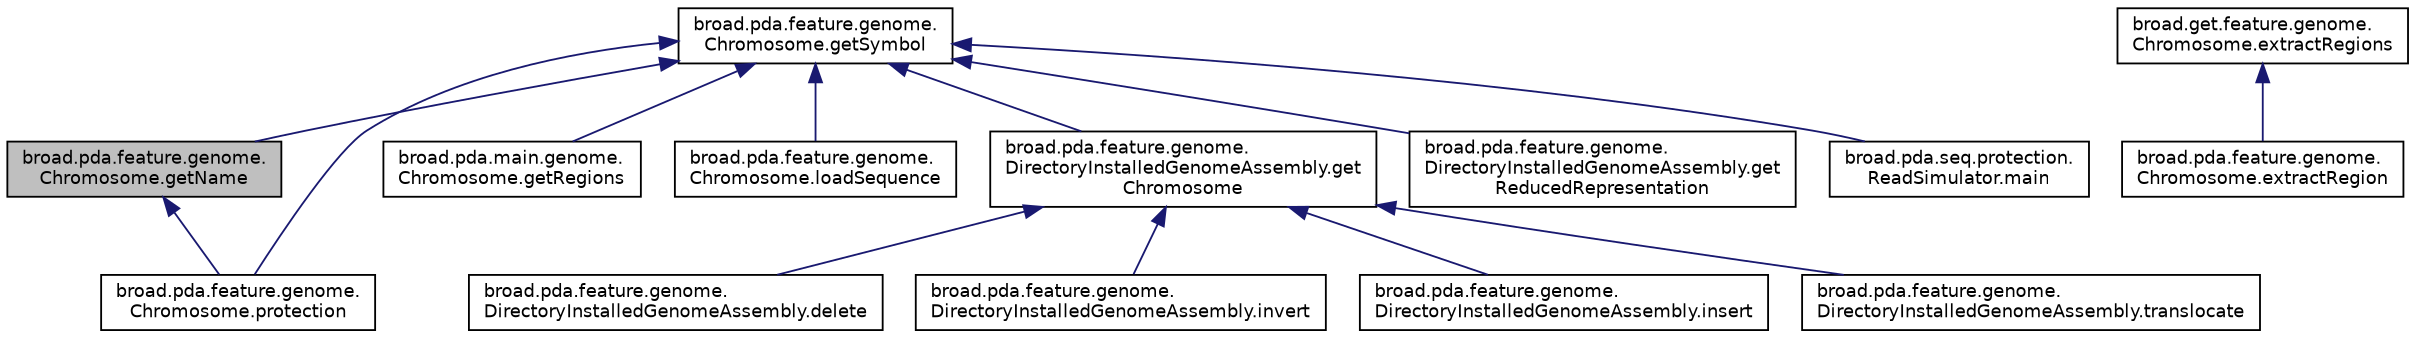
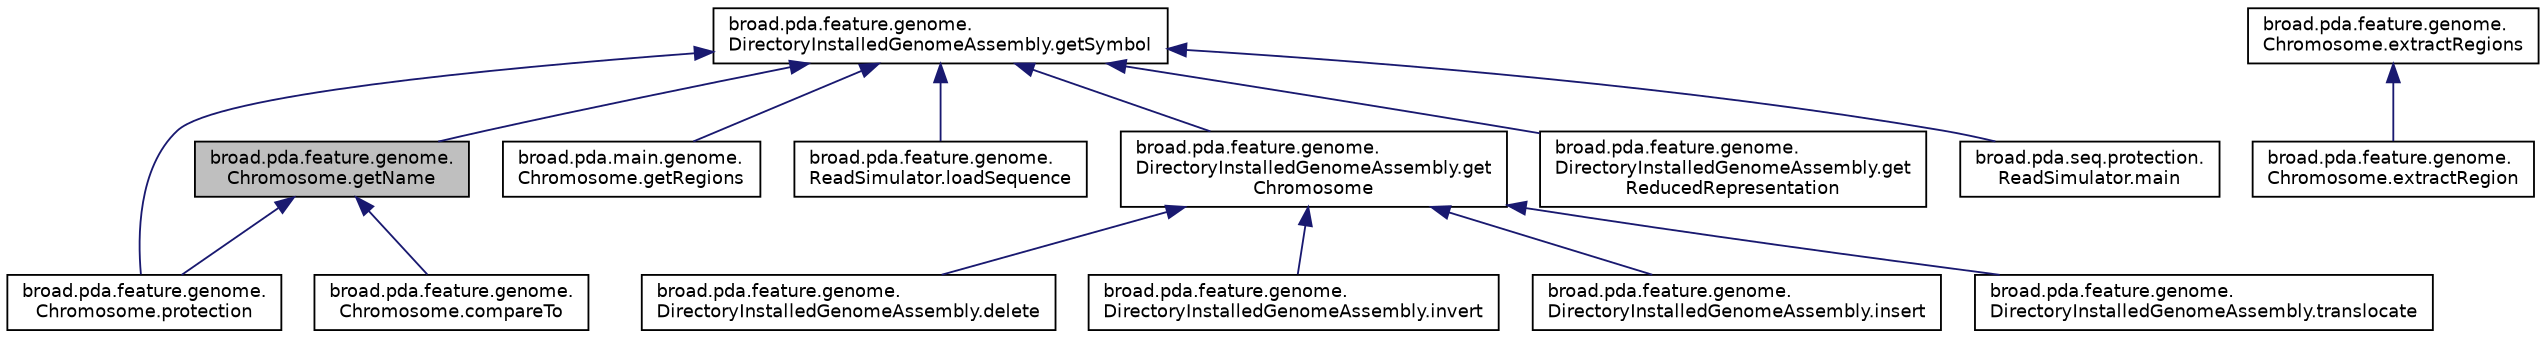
(816, 36) -> (941, 36)
(2263, 36) -> (2393, 36)
(816, 169) -> (941, 169)
none -> (451, 302)
